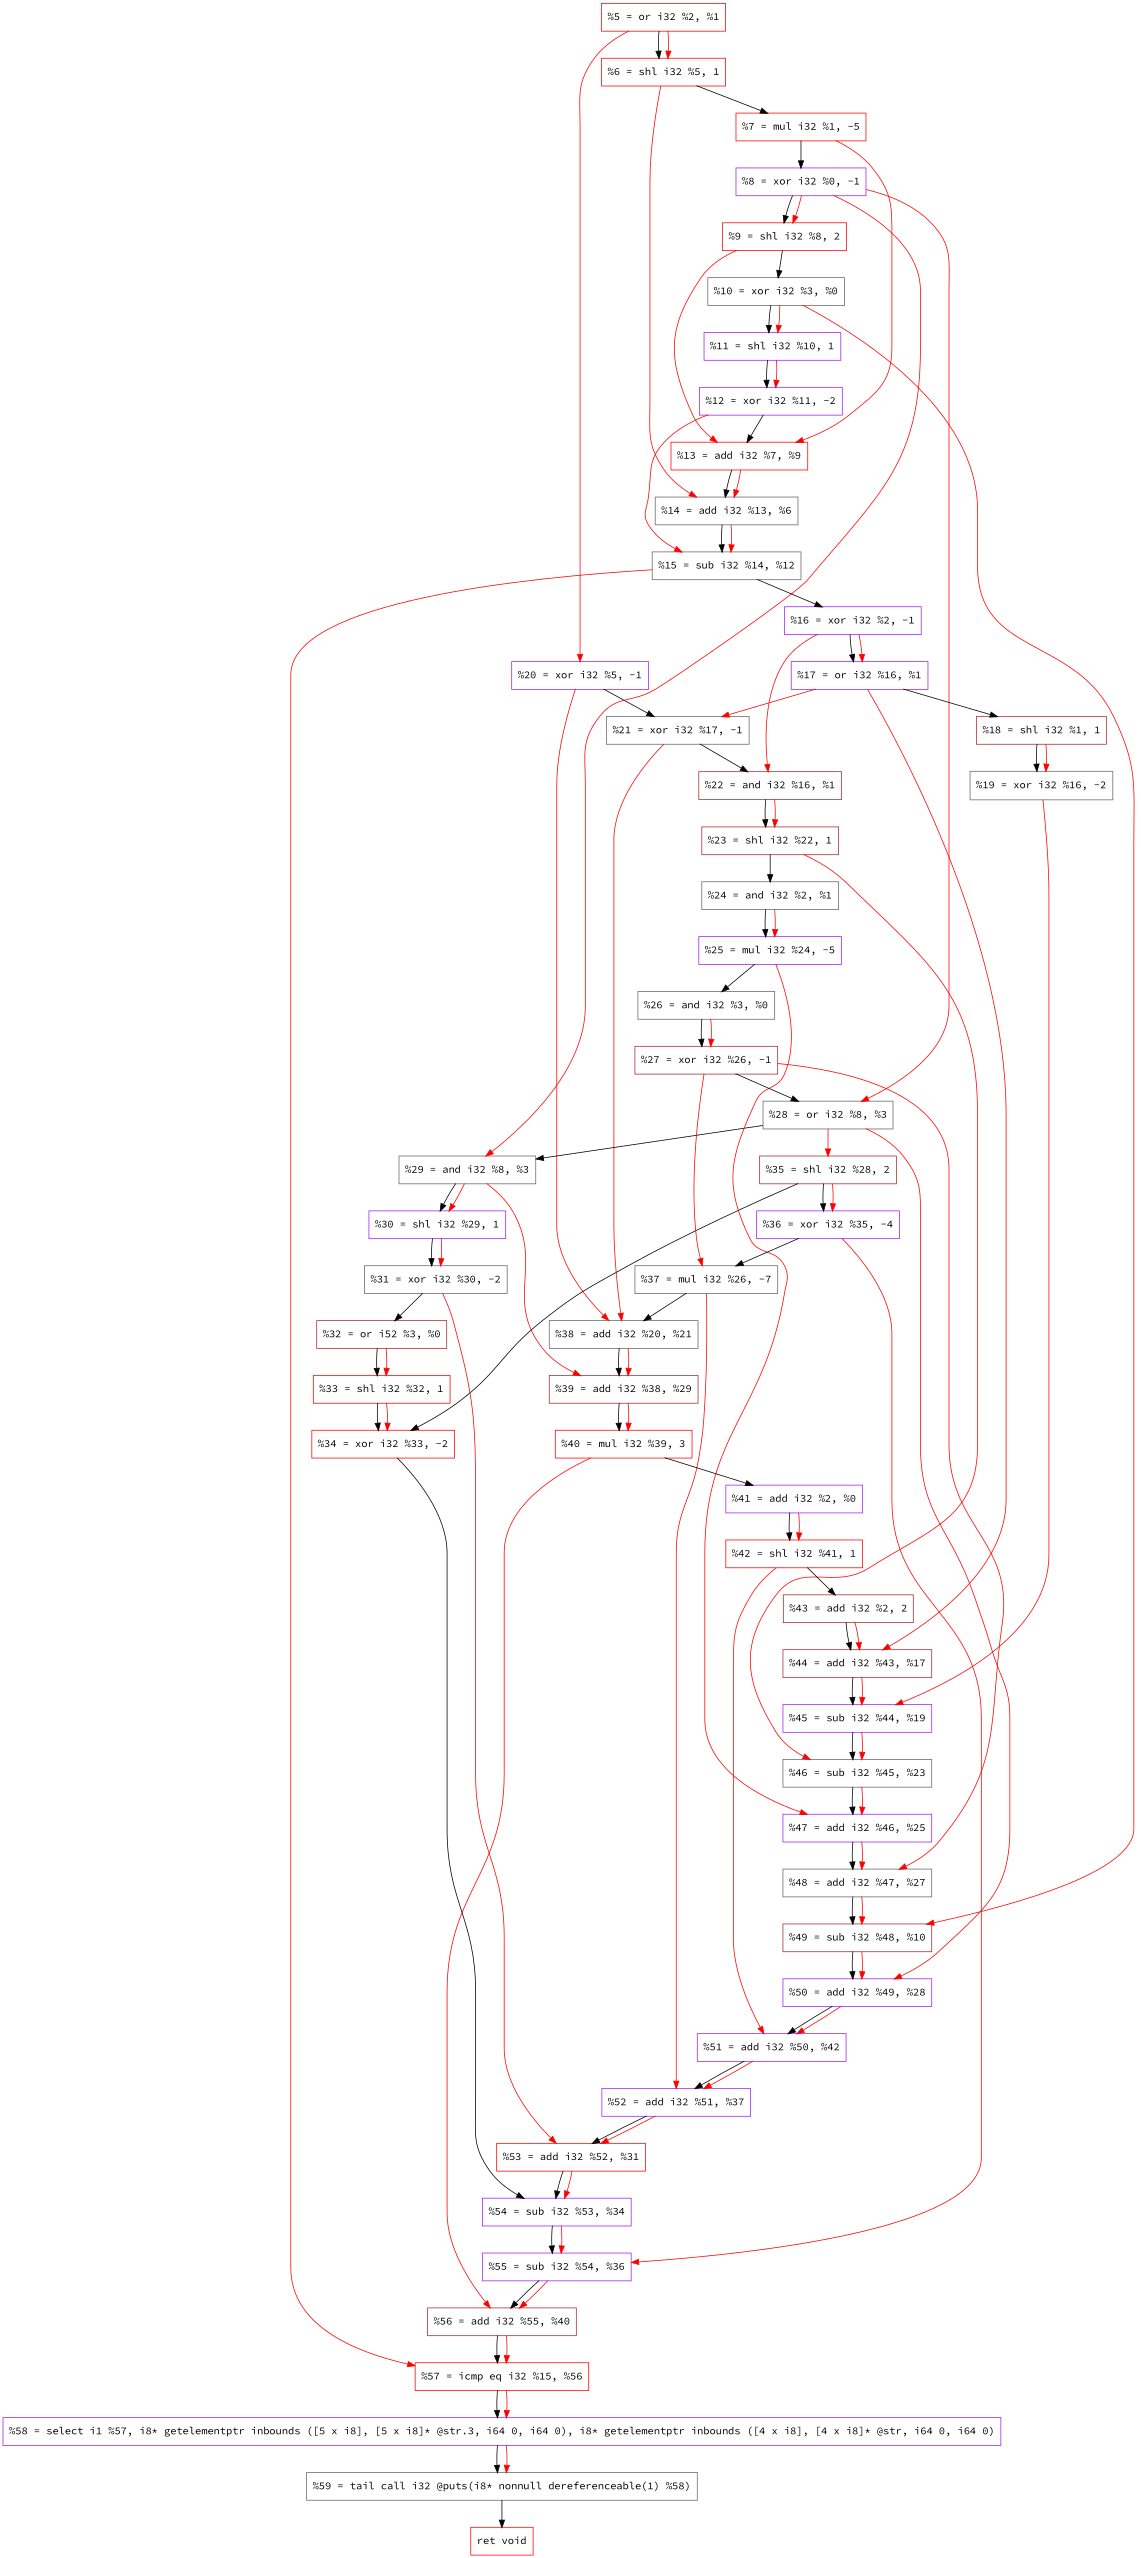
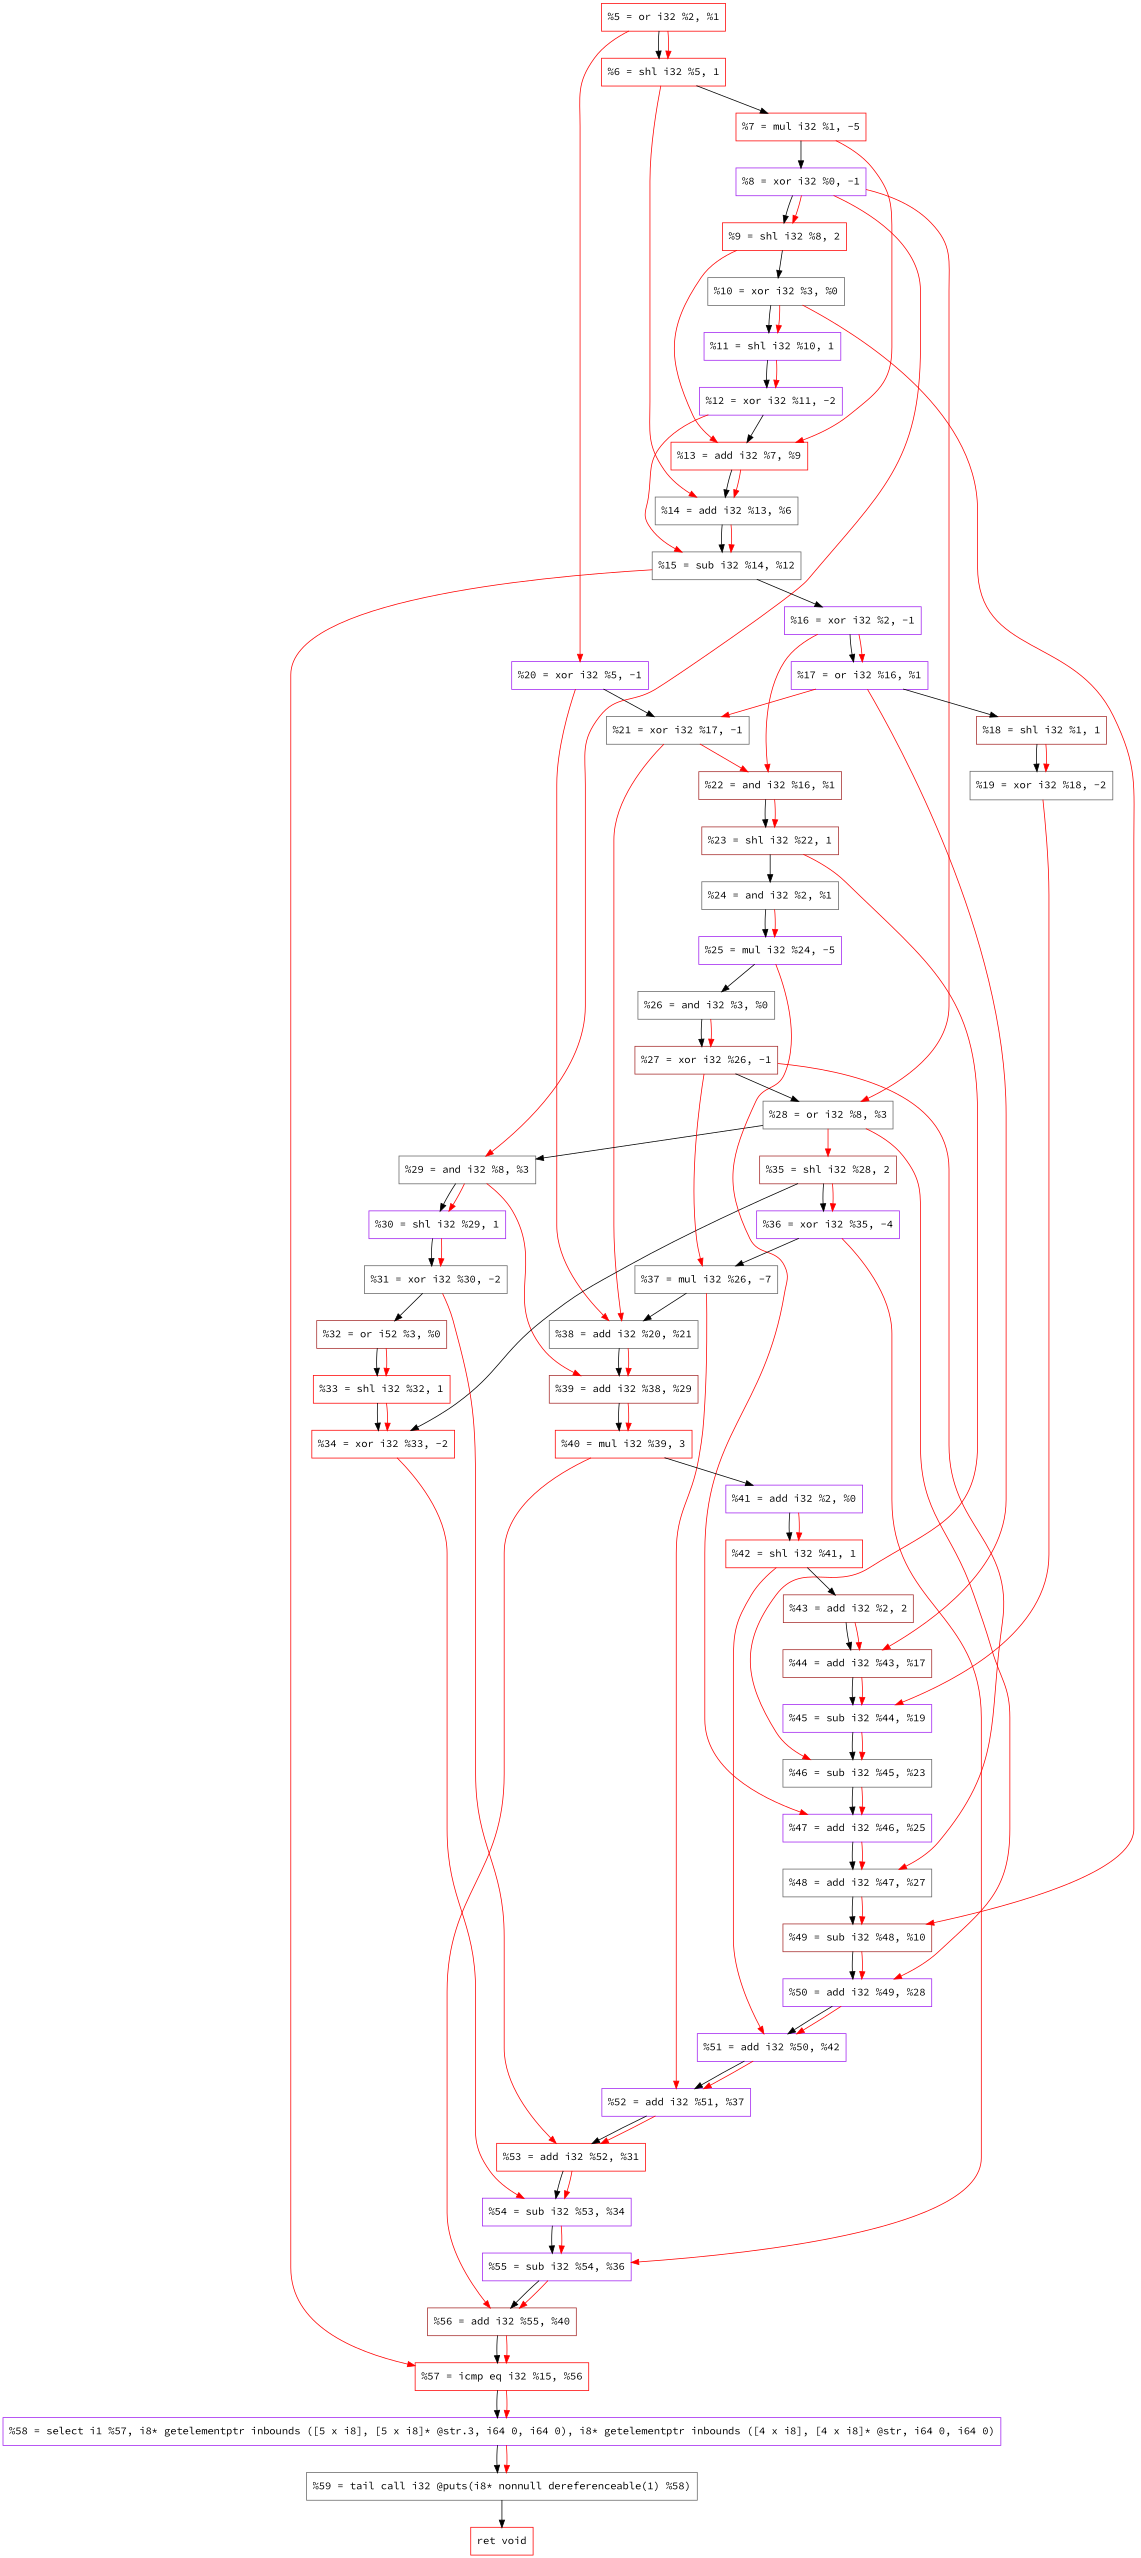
(721, 756) -> (721, 756)
(1041, 786) -> (1041, 786)
(447, 1829) -> (447, 1829)
